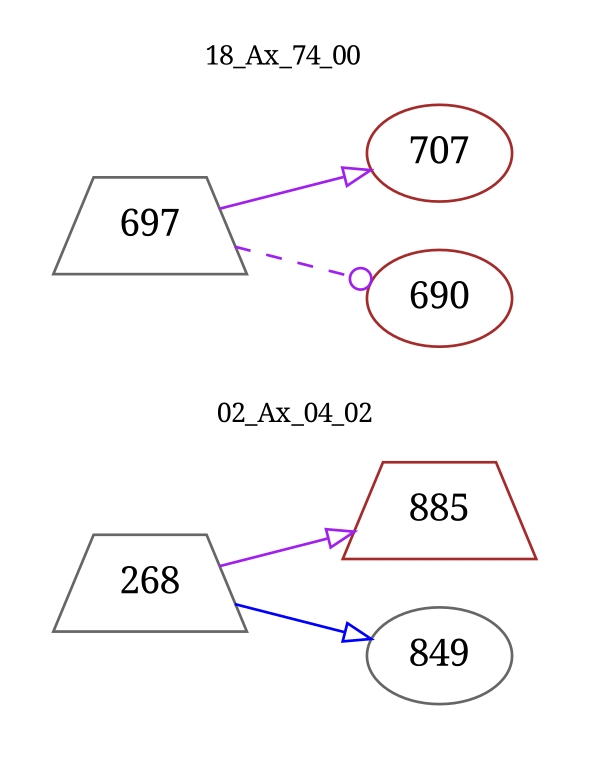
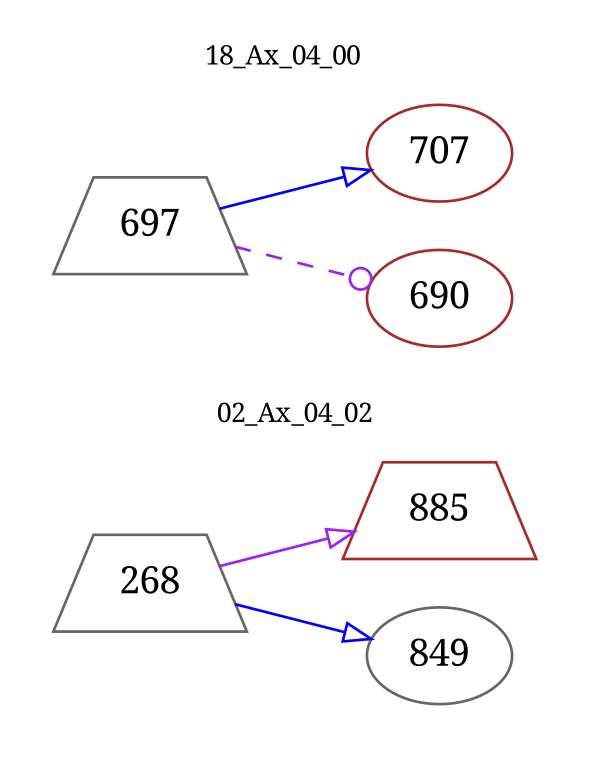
(283, 58) -> (283, 58)
(282, 193) -> (282, 193)
